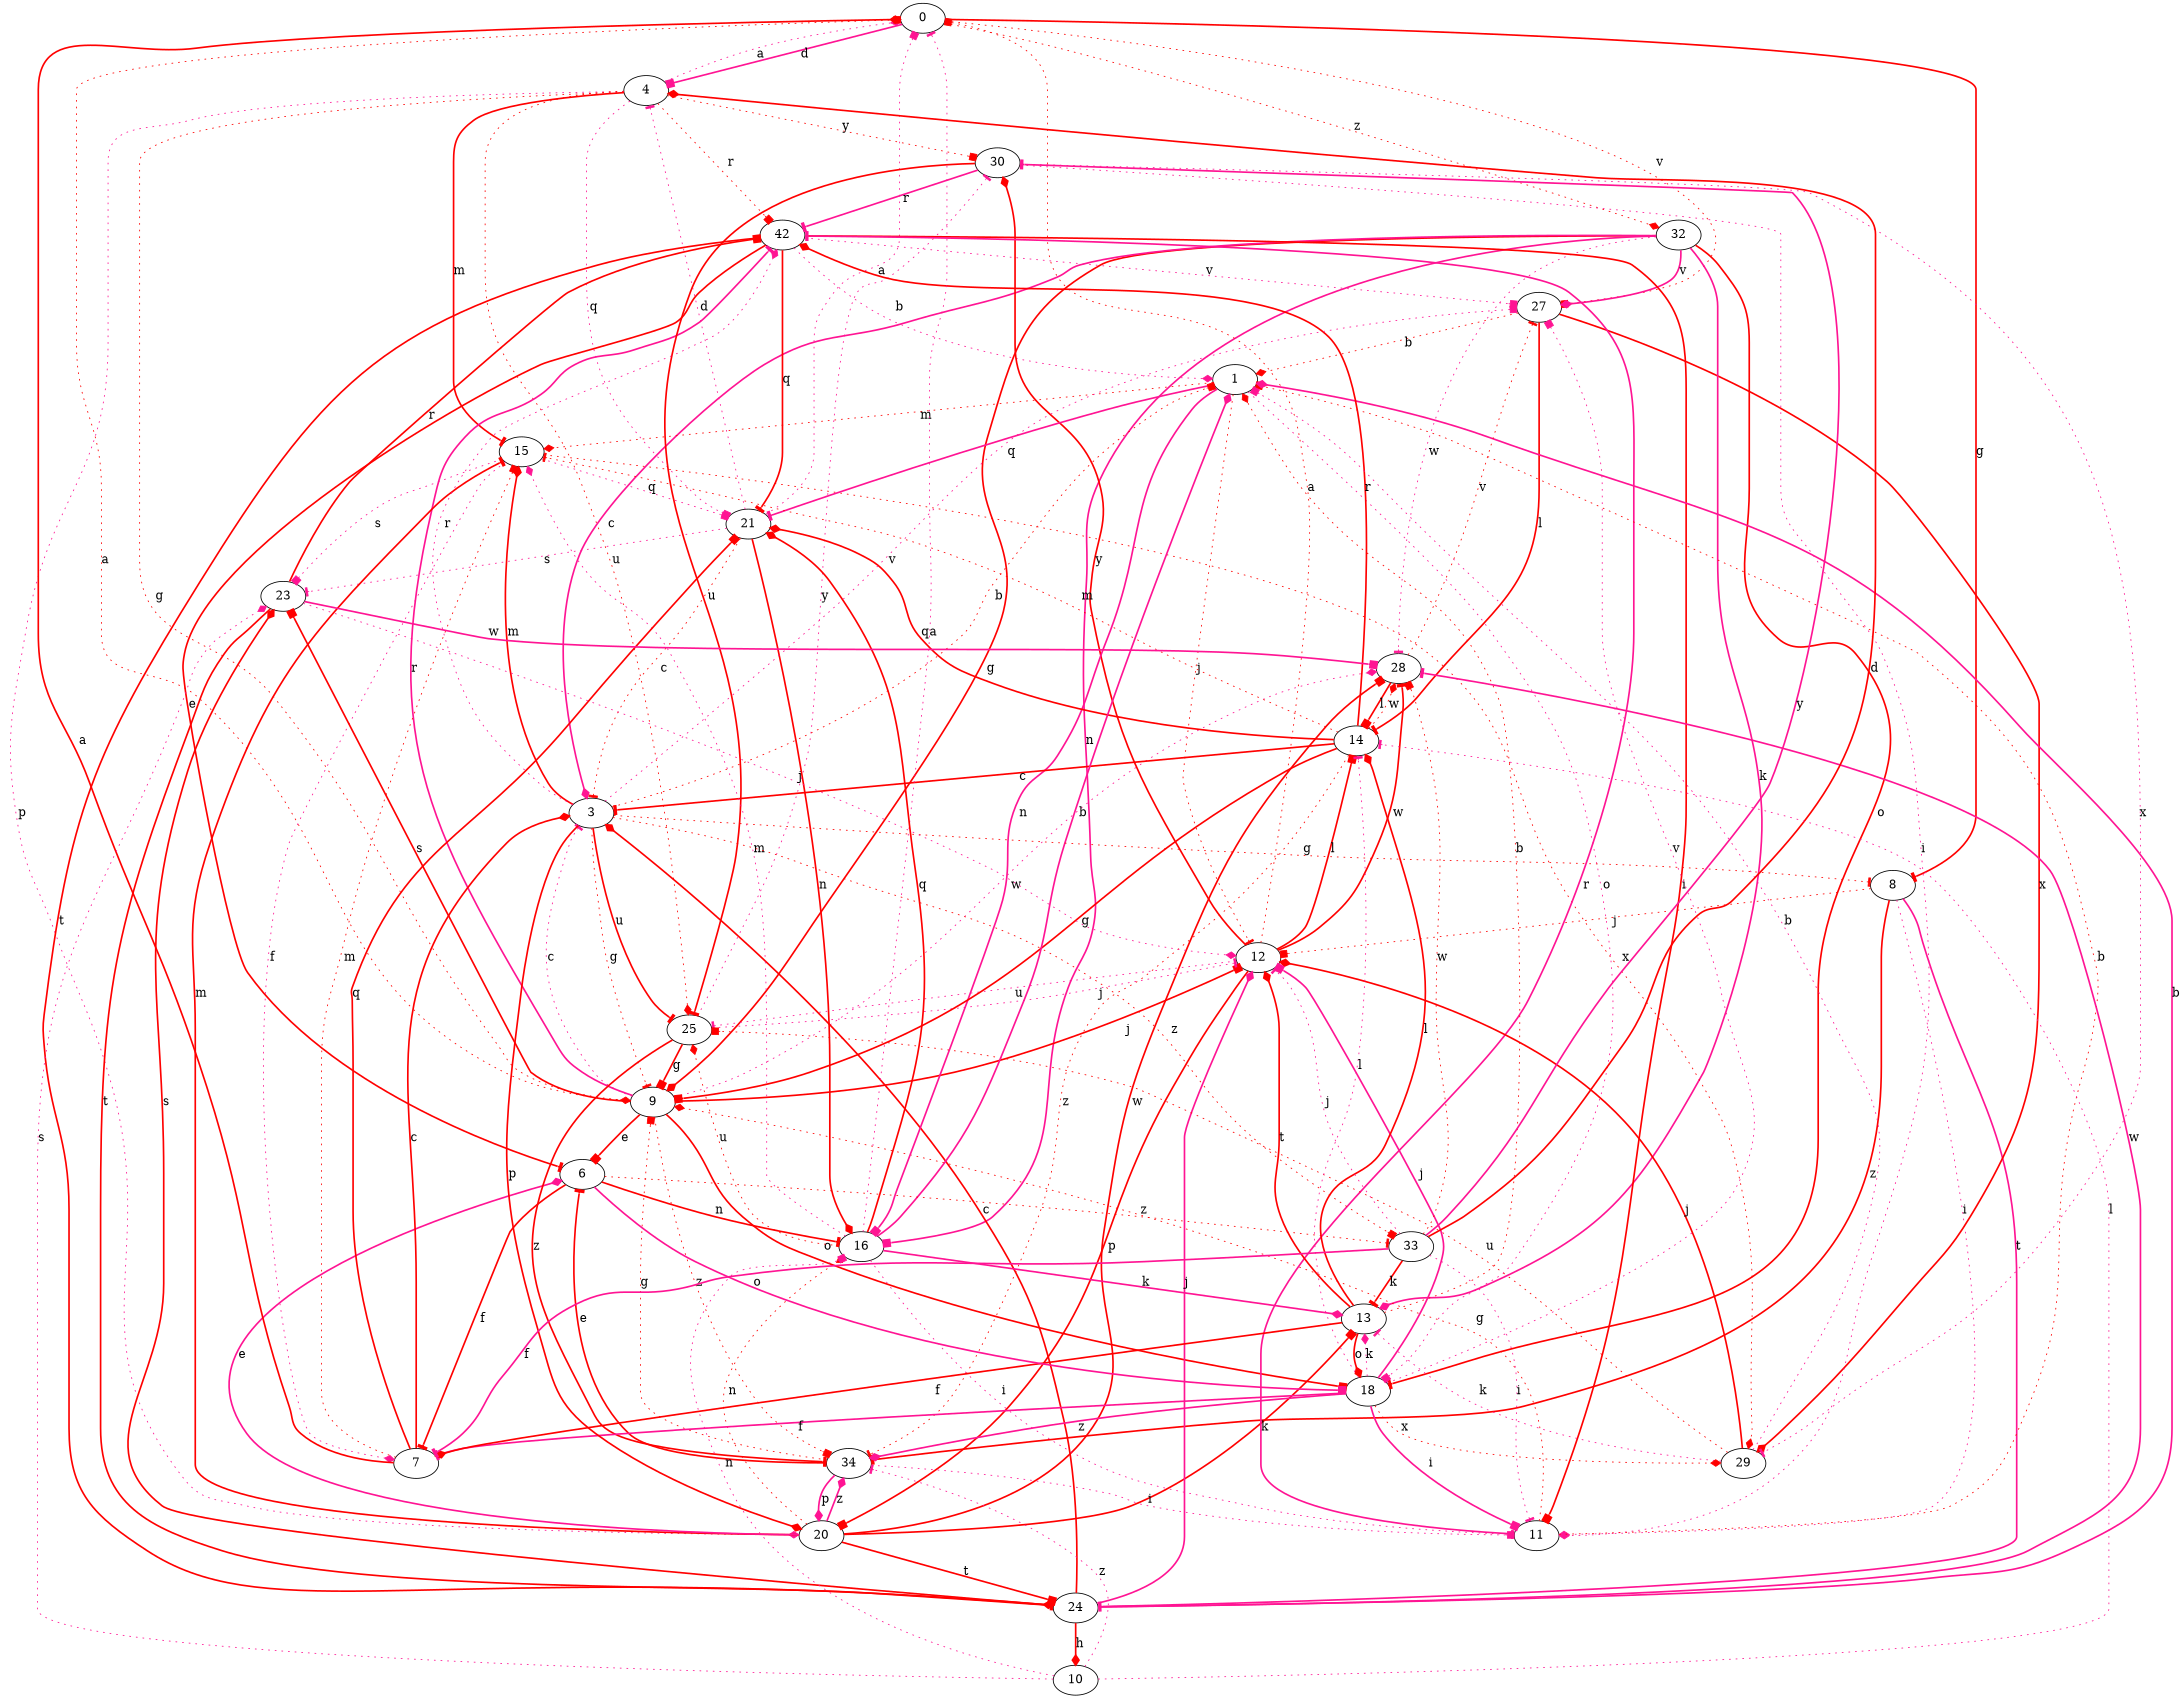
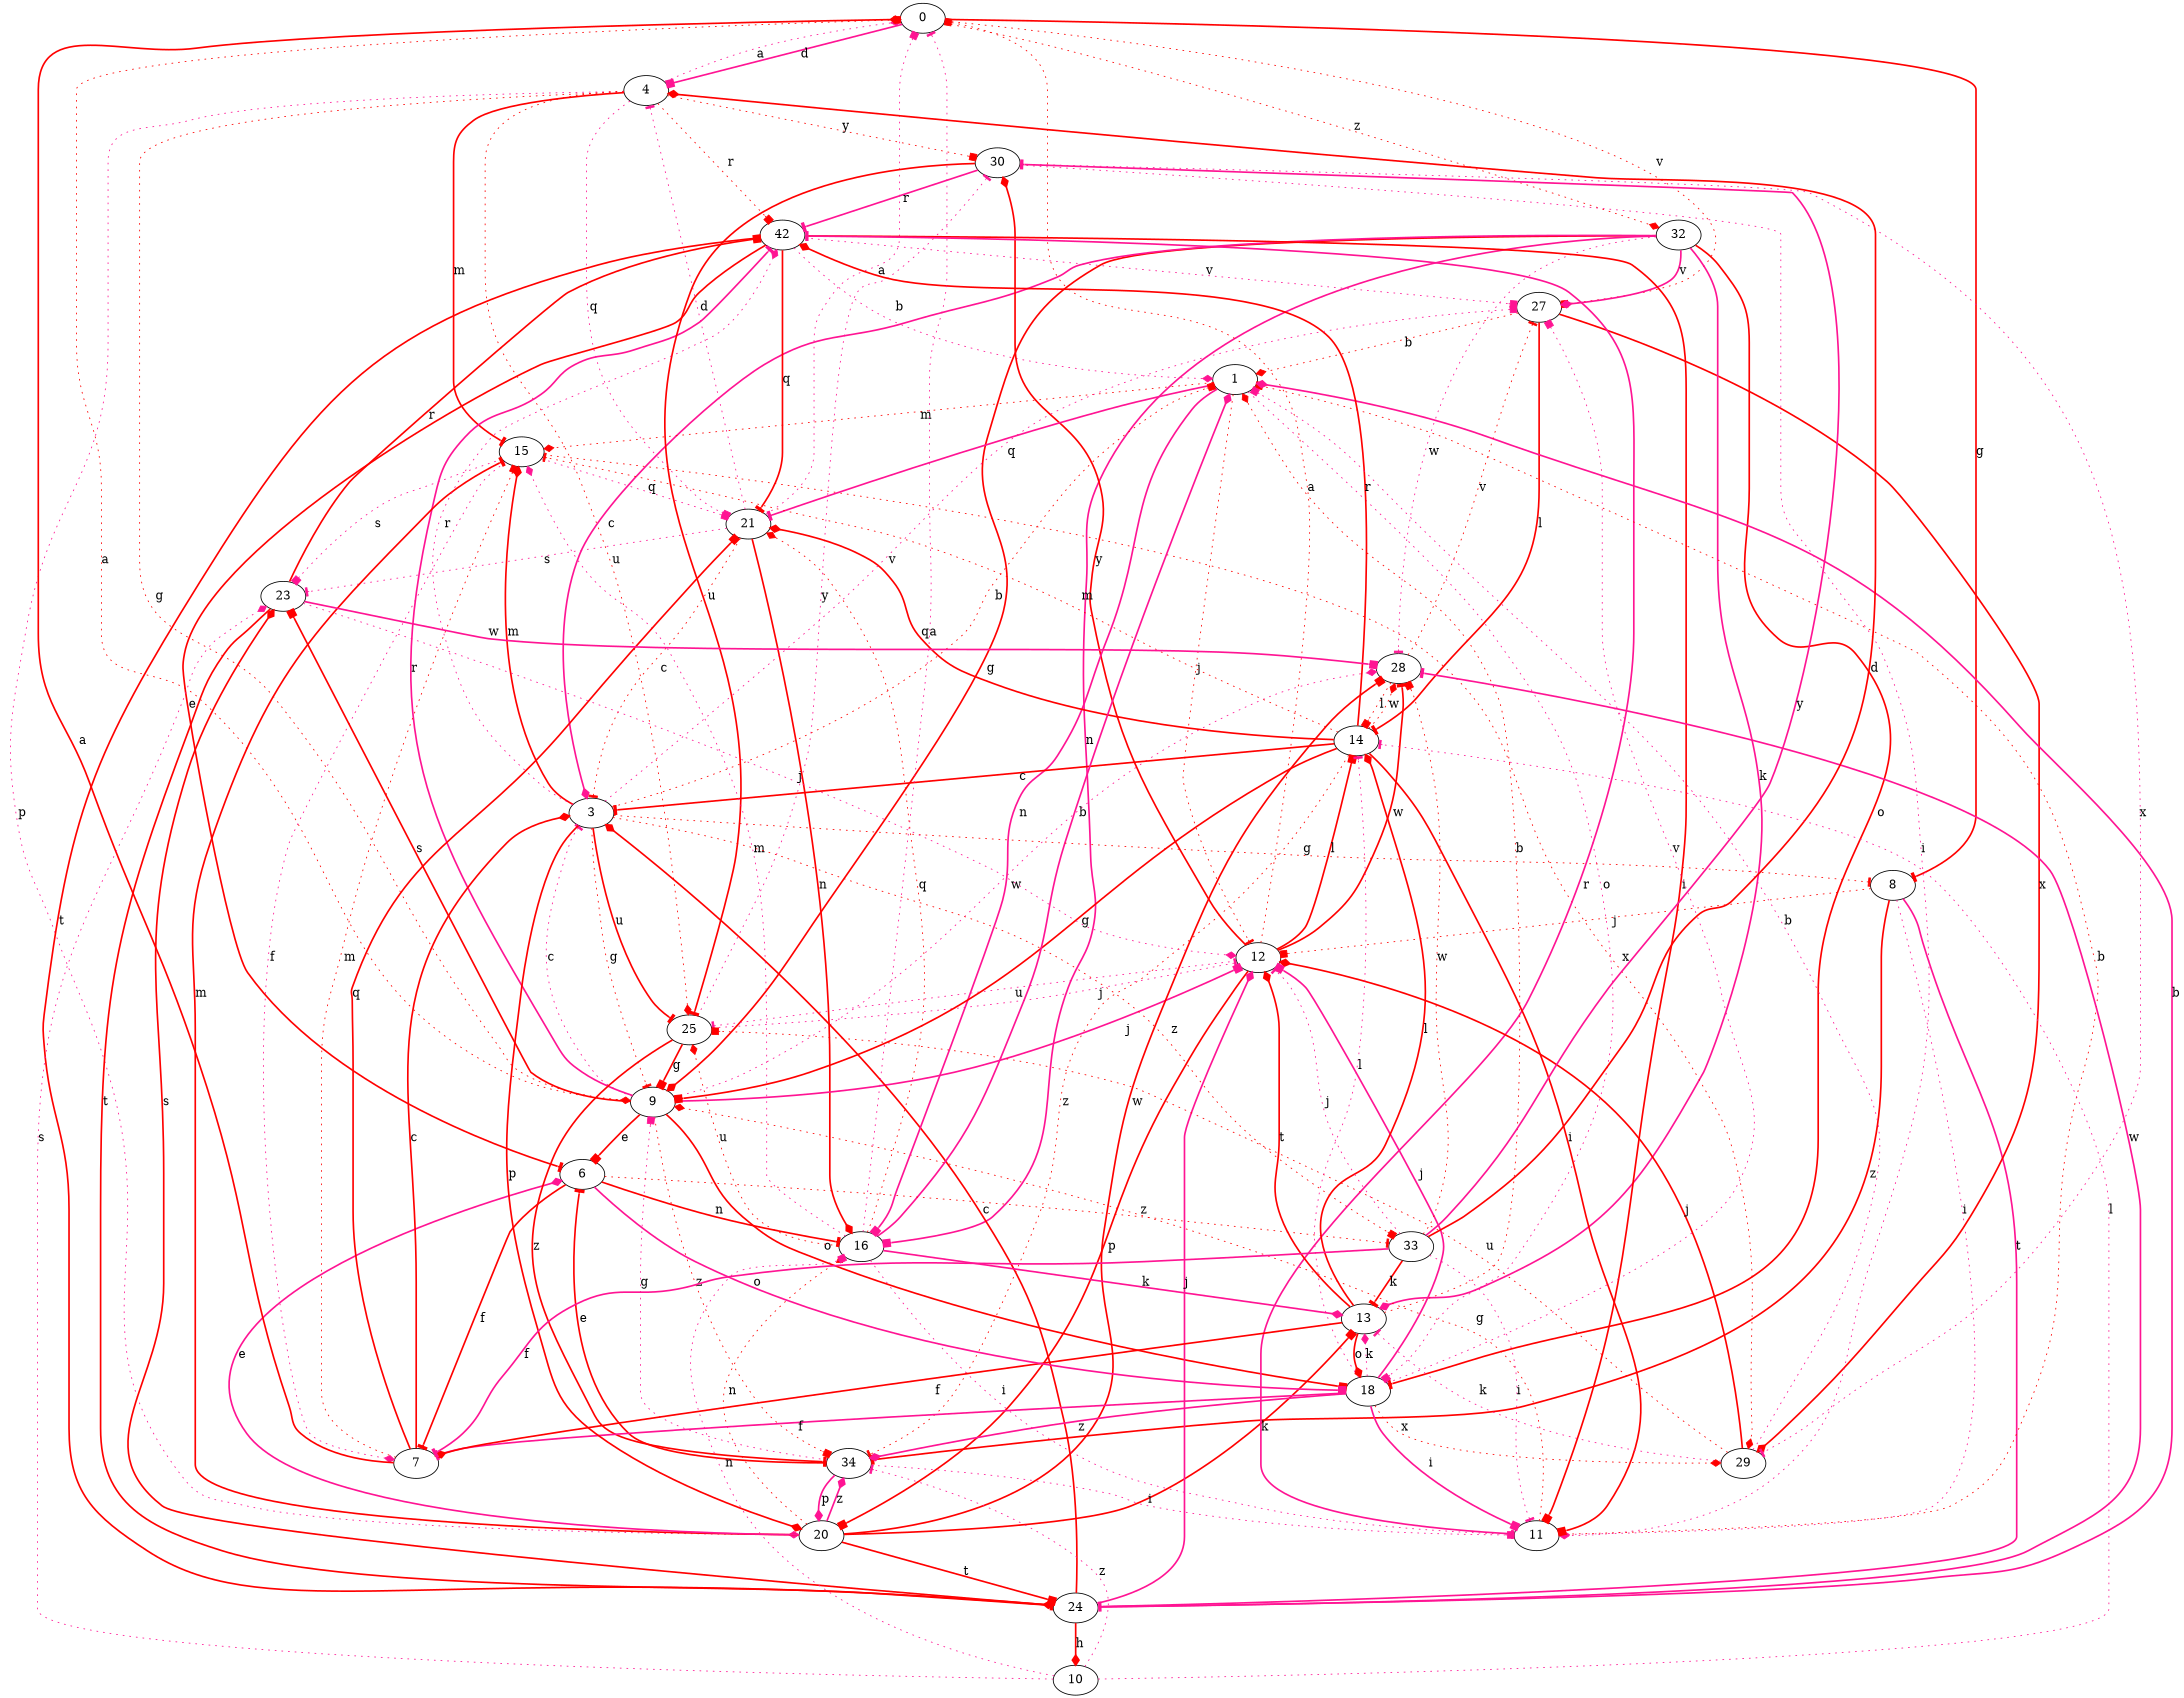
(1380, 701) -> (1380, 701)
(915, 867) -> (915, 867)
(962, 1070) -> (962, 1070)
none -> (1566, 1137)
(640, 1361) -> (640, 1361)
